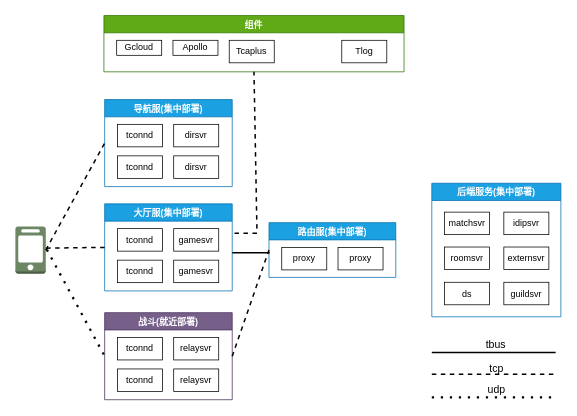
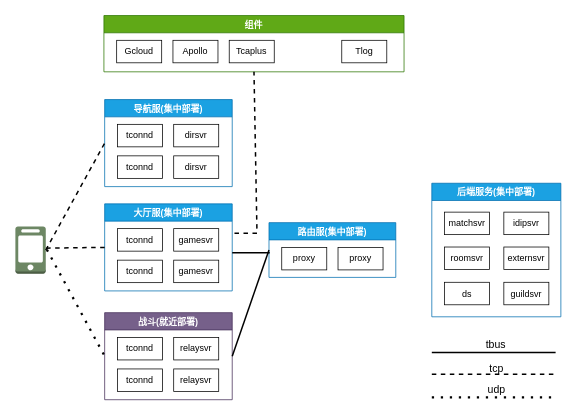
(139, 48) -> (139, 51)
(195, 48) -> (195, 51)
(250, 305) -> (250, 305)
